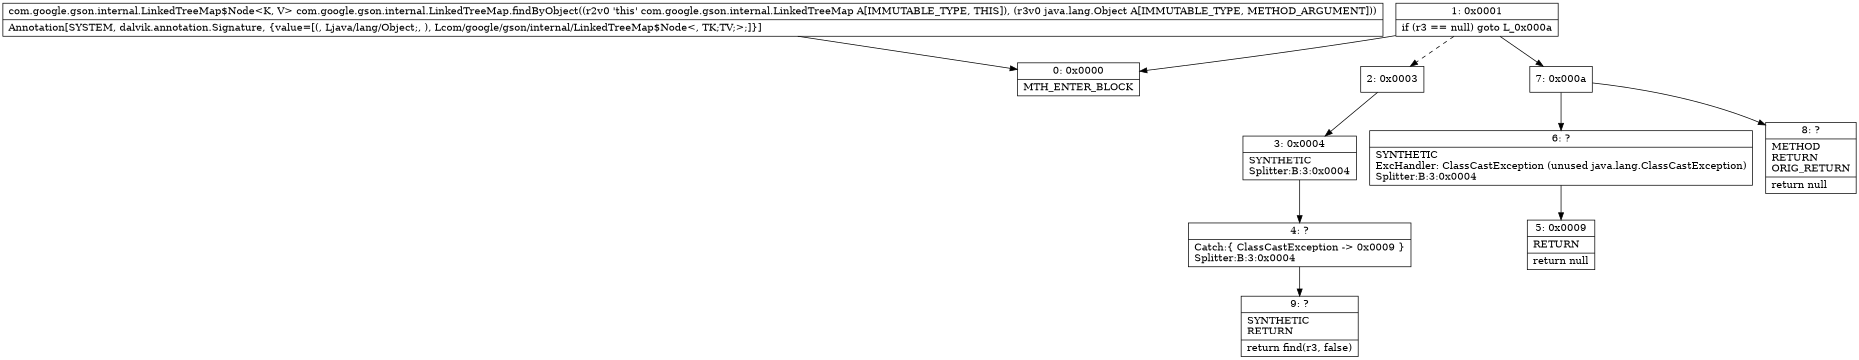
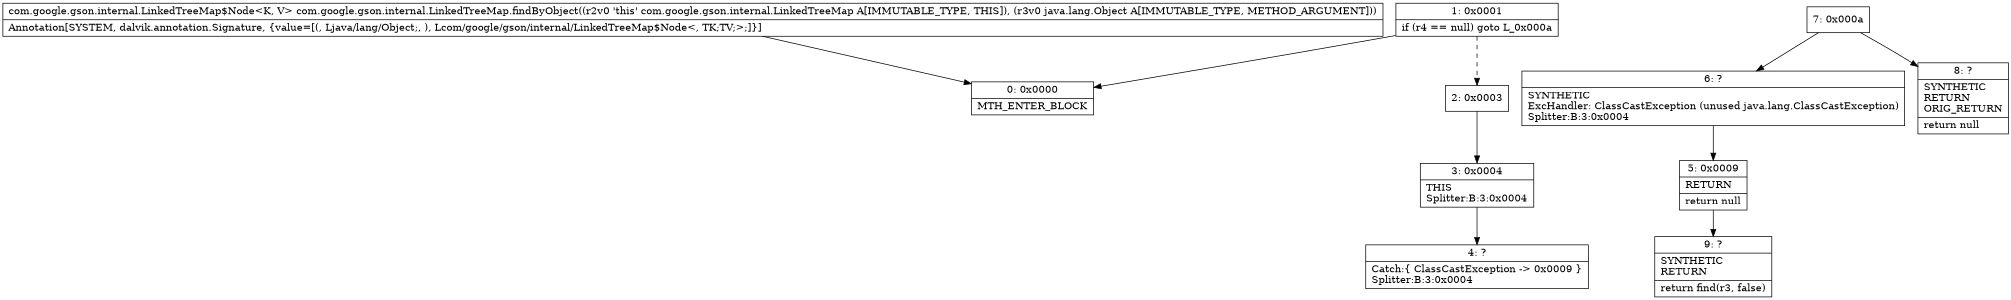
(1477, 28) -> (1477, 28)
(1519, 49) -> none
(1796, 147) -> (1955, 87)
(1280, 160) -> (1439, 188)
(1300, 278) -> (1713, 220)
